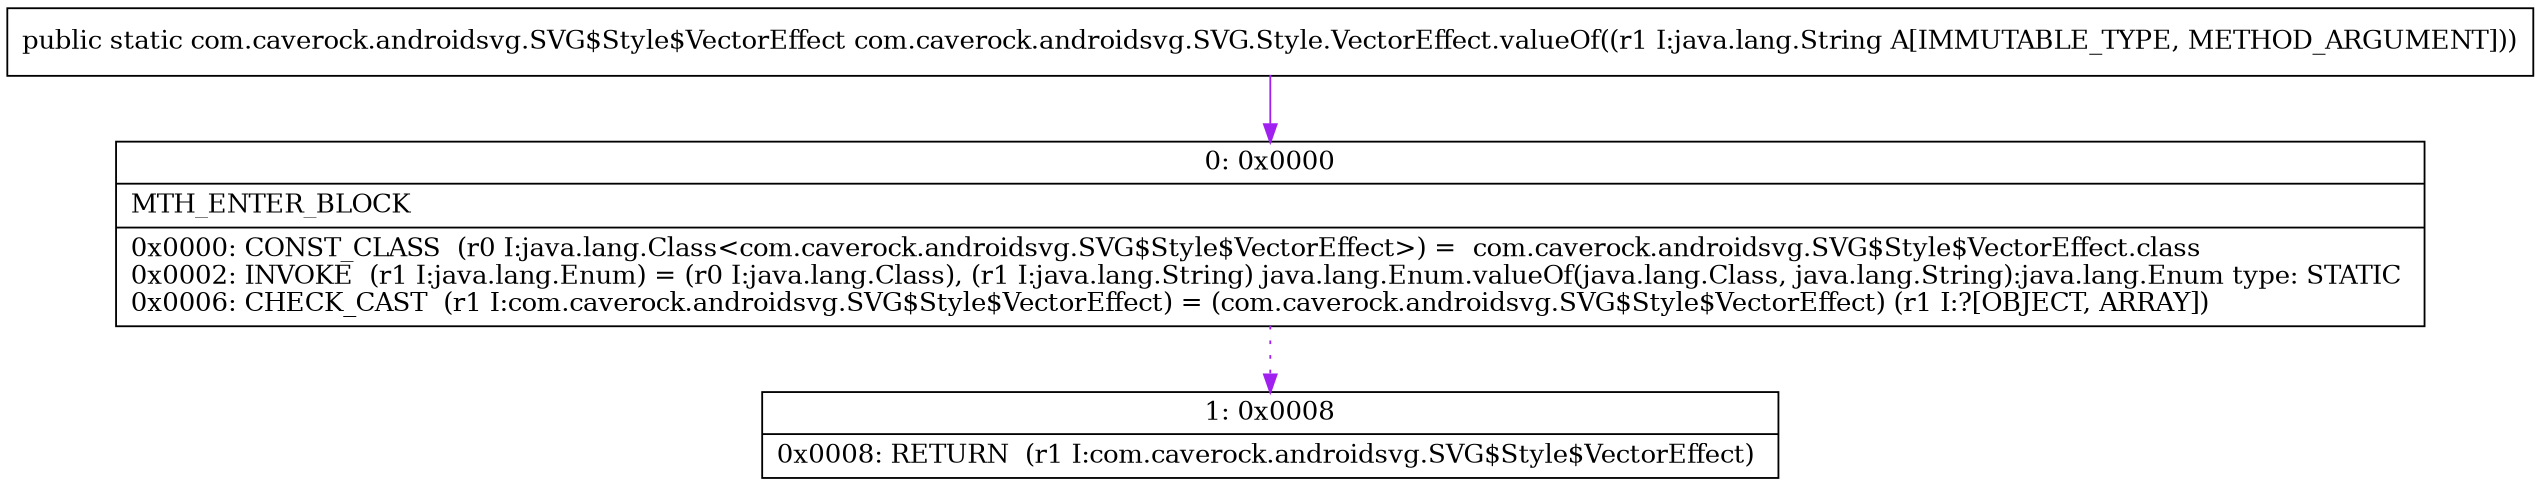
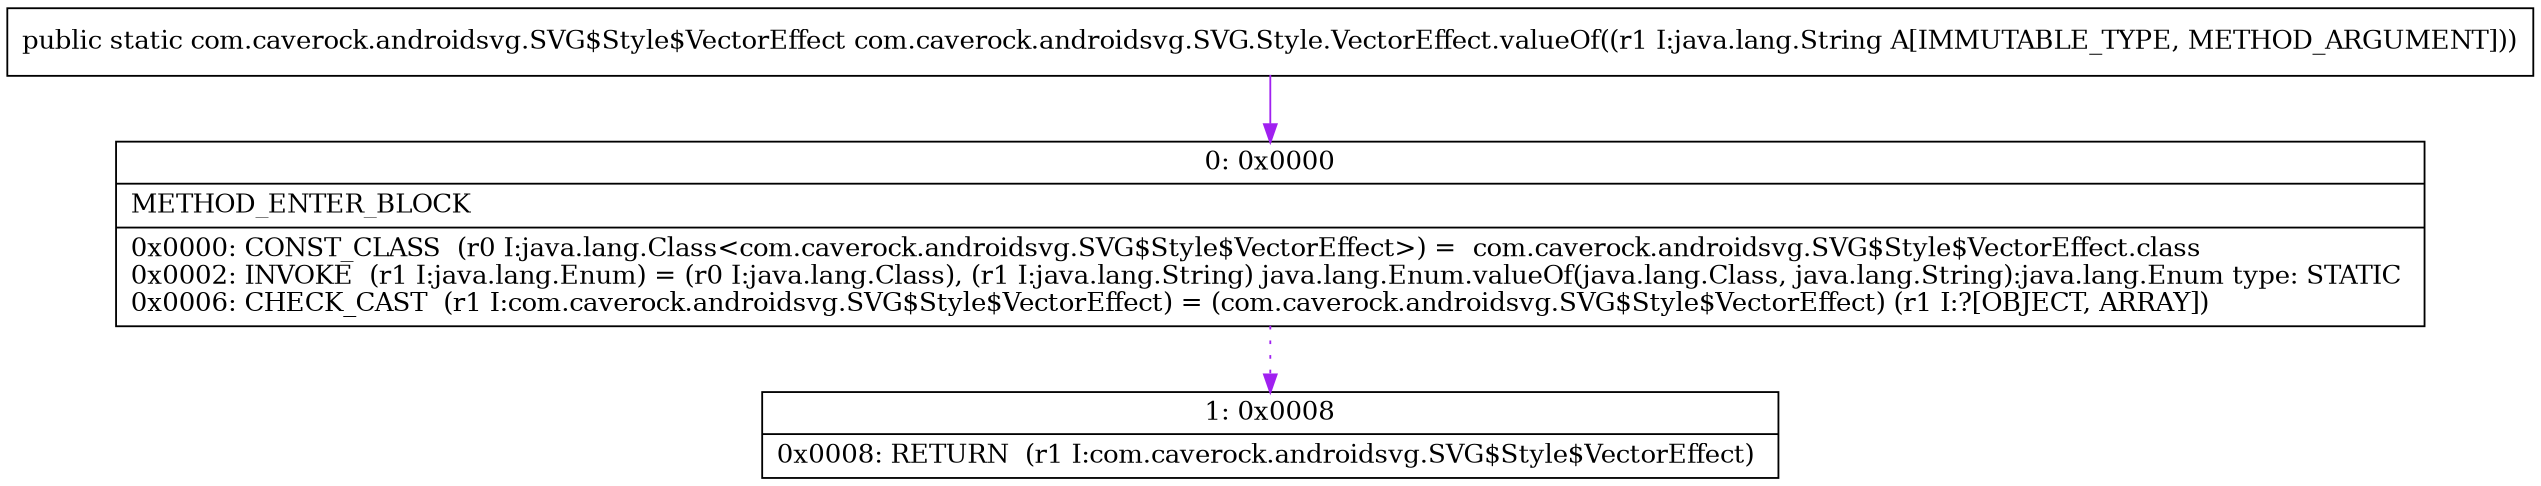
(271, 205) -> (302, 205)
